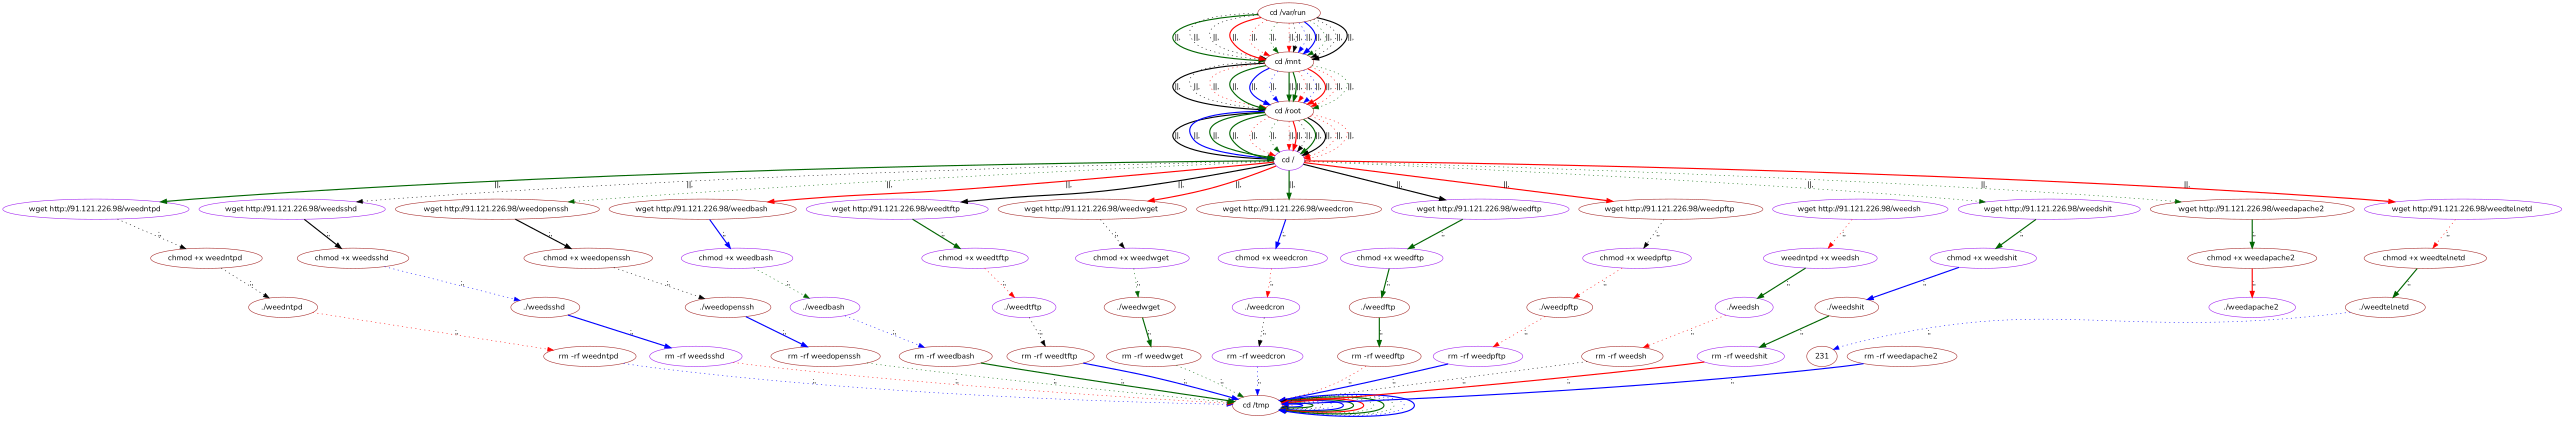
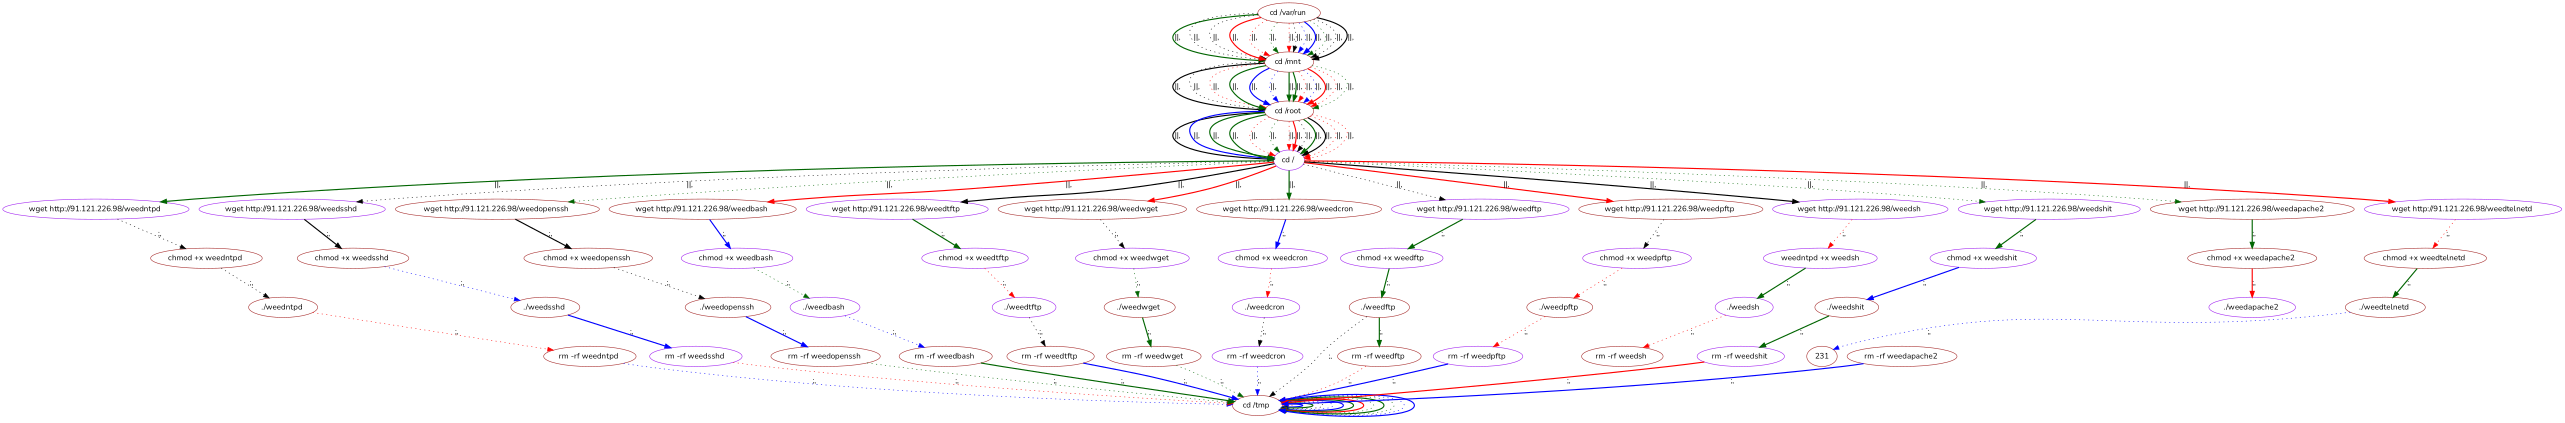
none -> (1549, 180)
(1371, 181) -> (1371, 181)
(1437, 381) -> (1320, 354)
